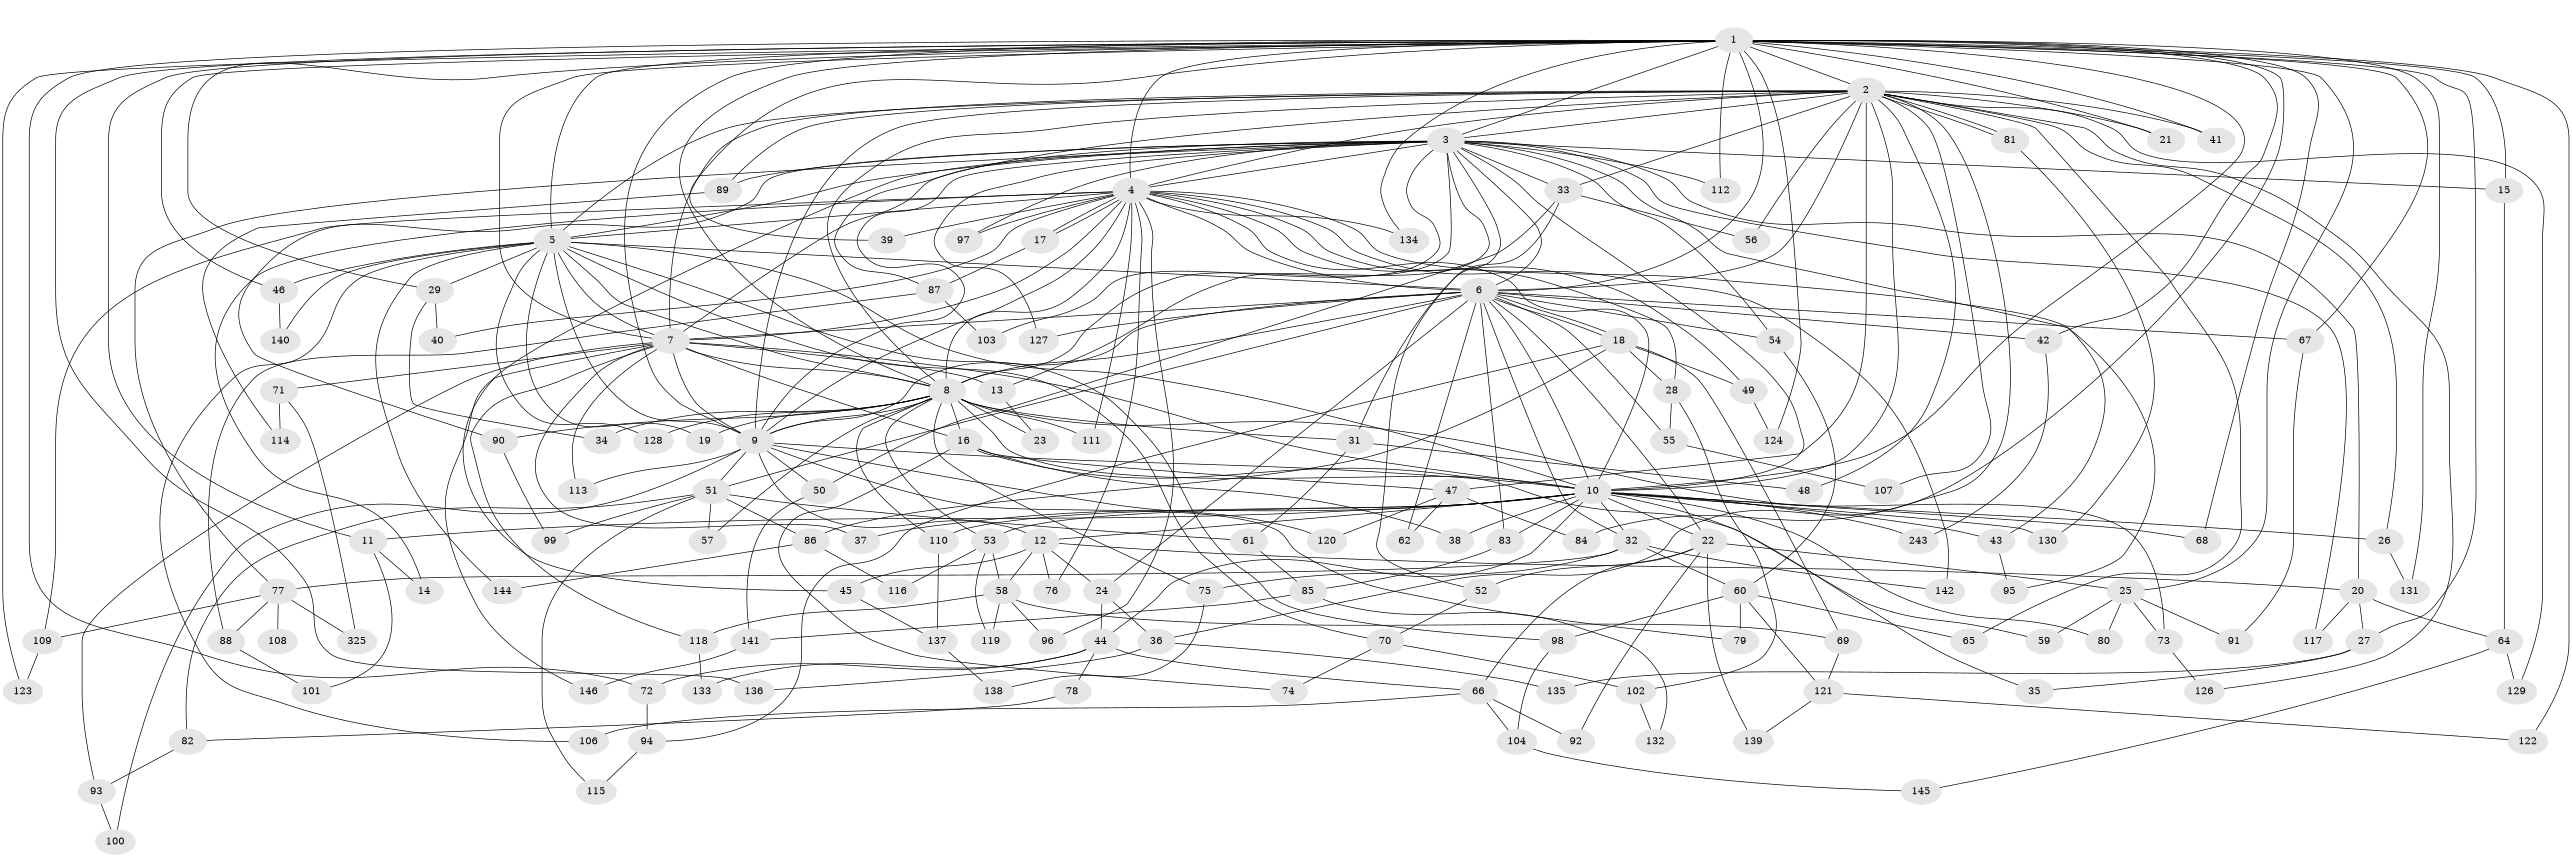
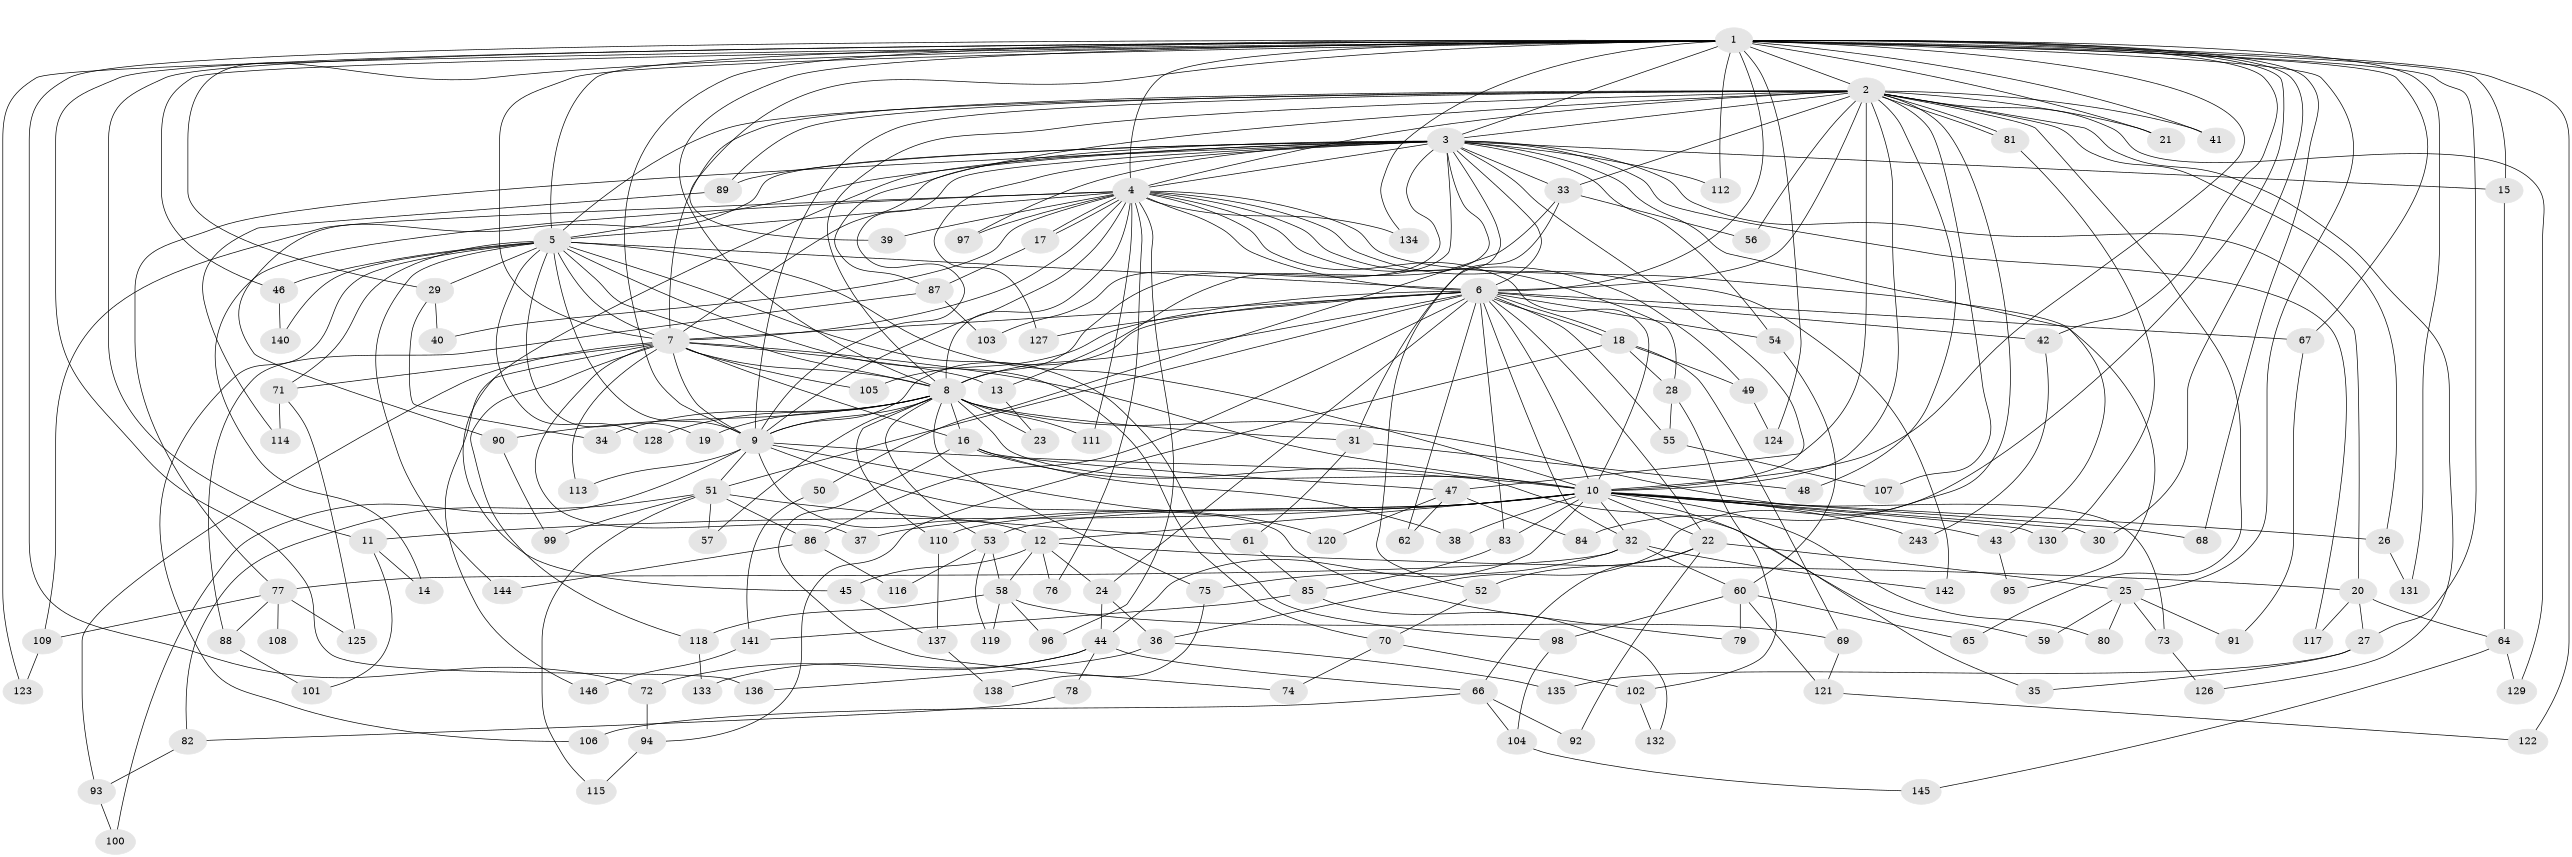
none -> (391, 276)
none -> (869, 391)
(786, 465) -> none
(1125, 489) -> (1216, 415)
none -> (2099, 541)
(357, 641) -> (357, 641)
(1754, 742) -> none
